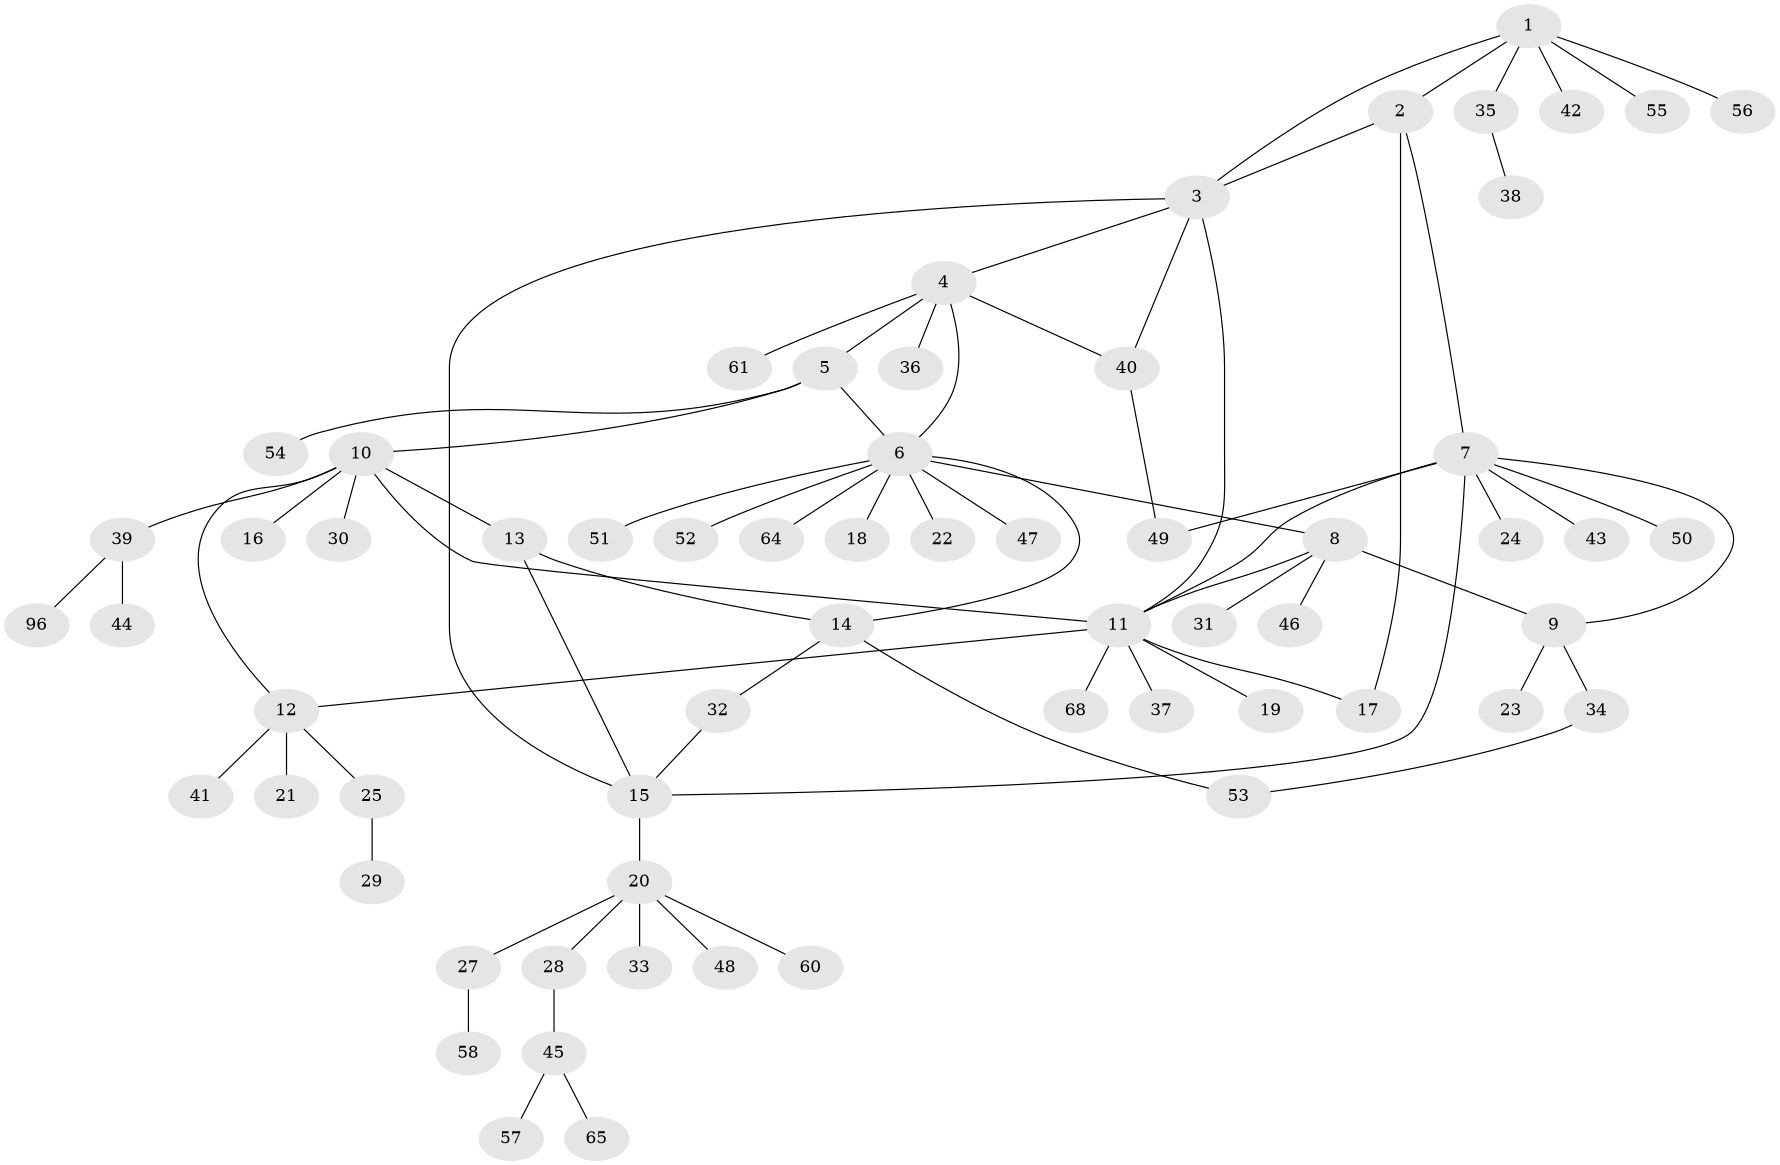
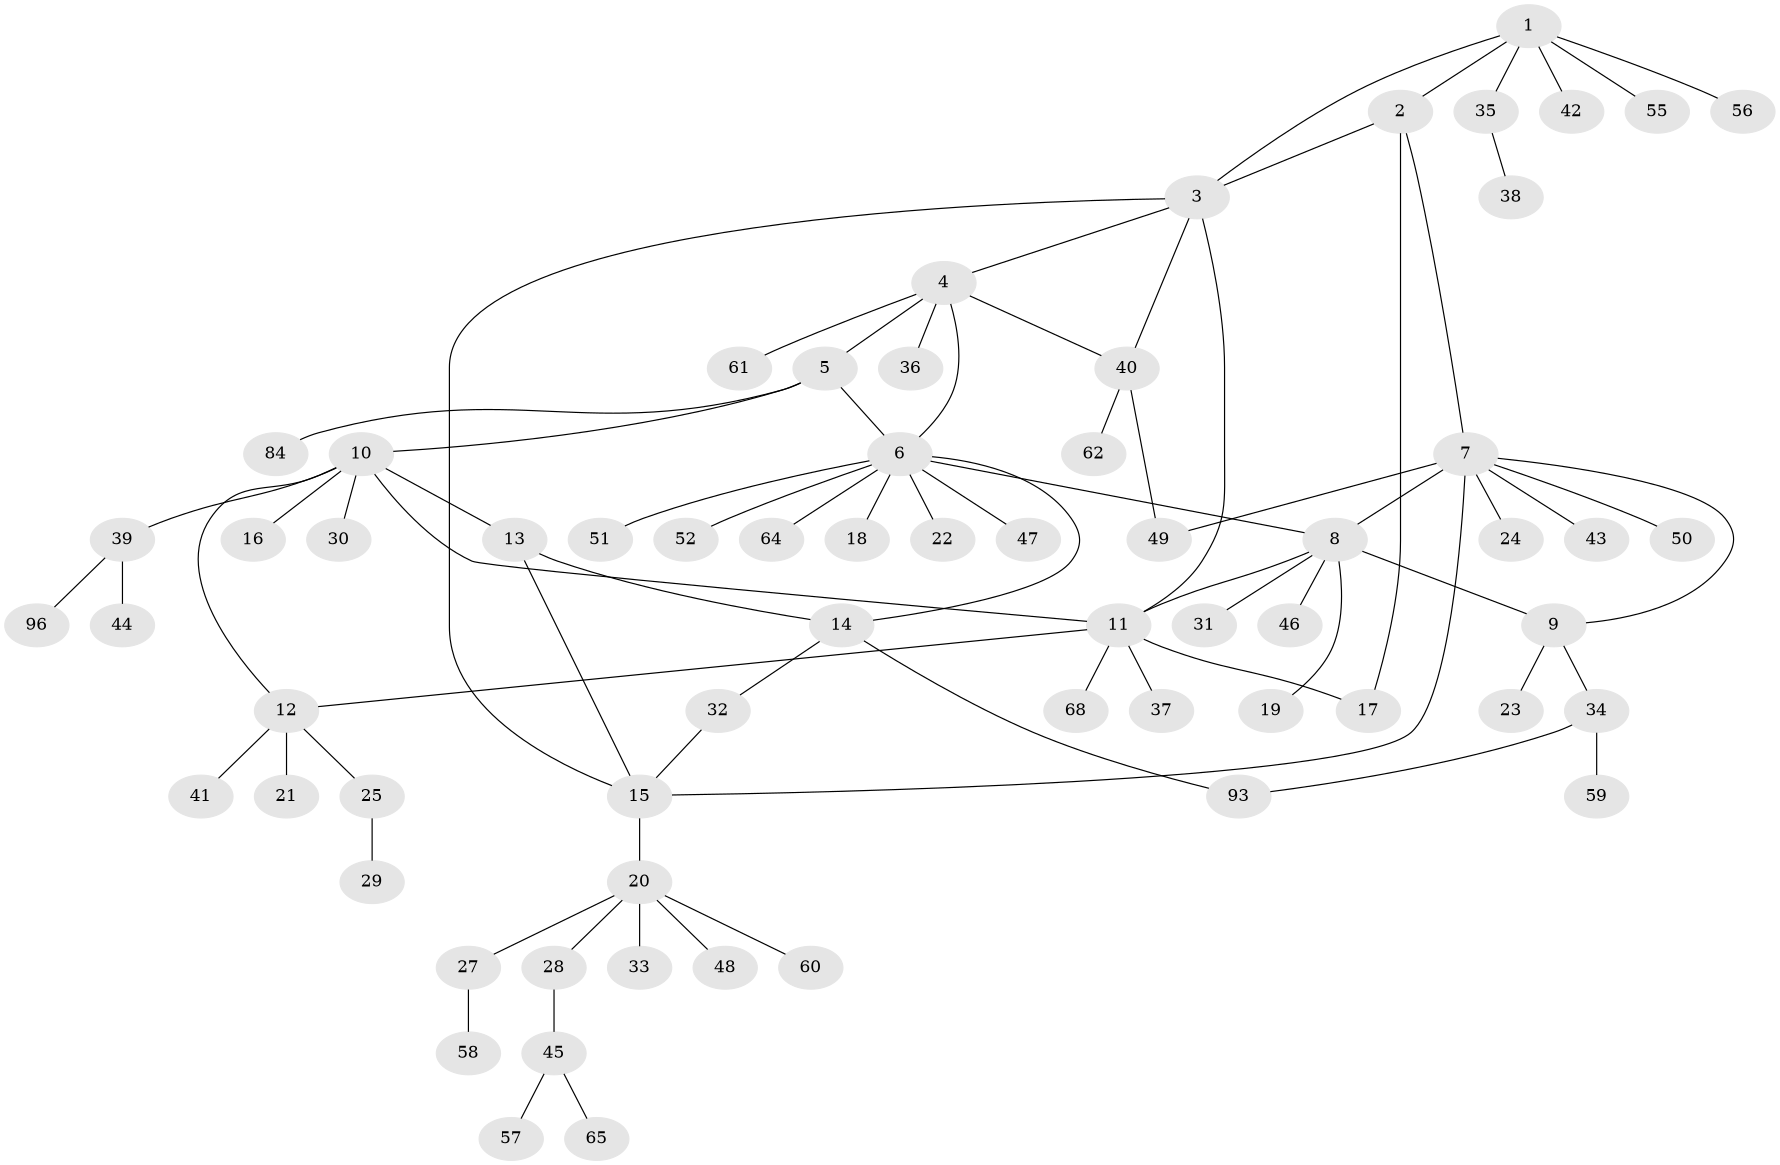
(276, 454) -> (276, 454)
none -> (1094, 454)
(1290, 520) -> (1409, 492)
(1195, 668) -> (1337, 636)
(1239, 797) -> (1239, 797)
none -> (1597, 797)
